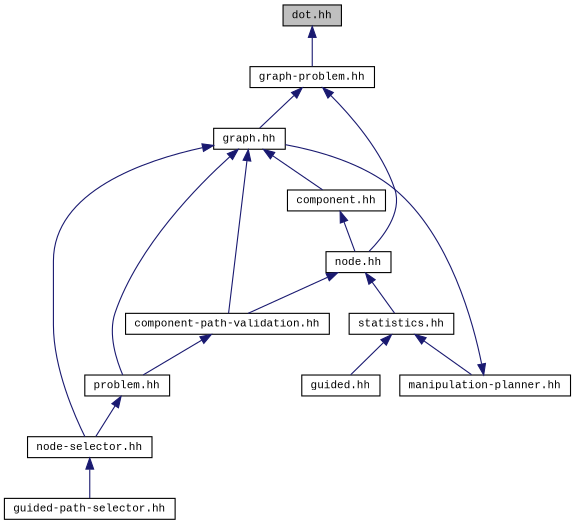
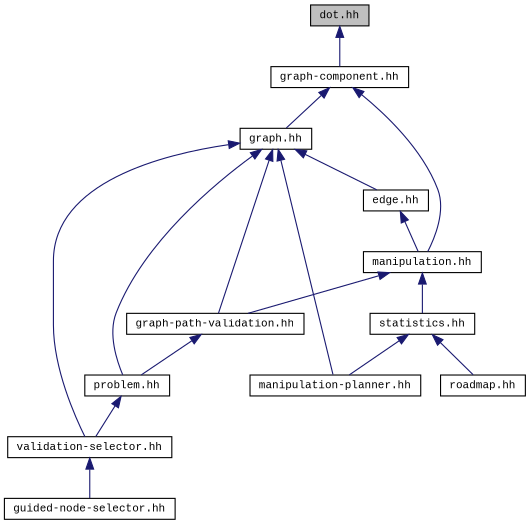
(312, 77) -> (340, 77)
(336, 200) -> (396, 200)
(421, 218) -> (307, 268)
(359, 262) -> (422, 262)
(227, 324) -> (215, 324)
(341, 385) -> (483, 385)
(90, 447) -> (90, 447)
(90, 509) -> (90, 509)
